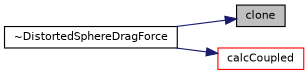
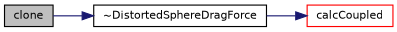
(201, 23) -> (68, 16)
